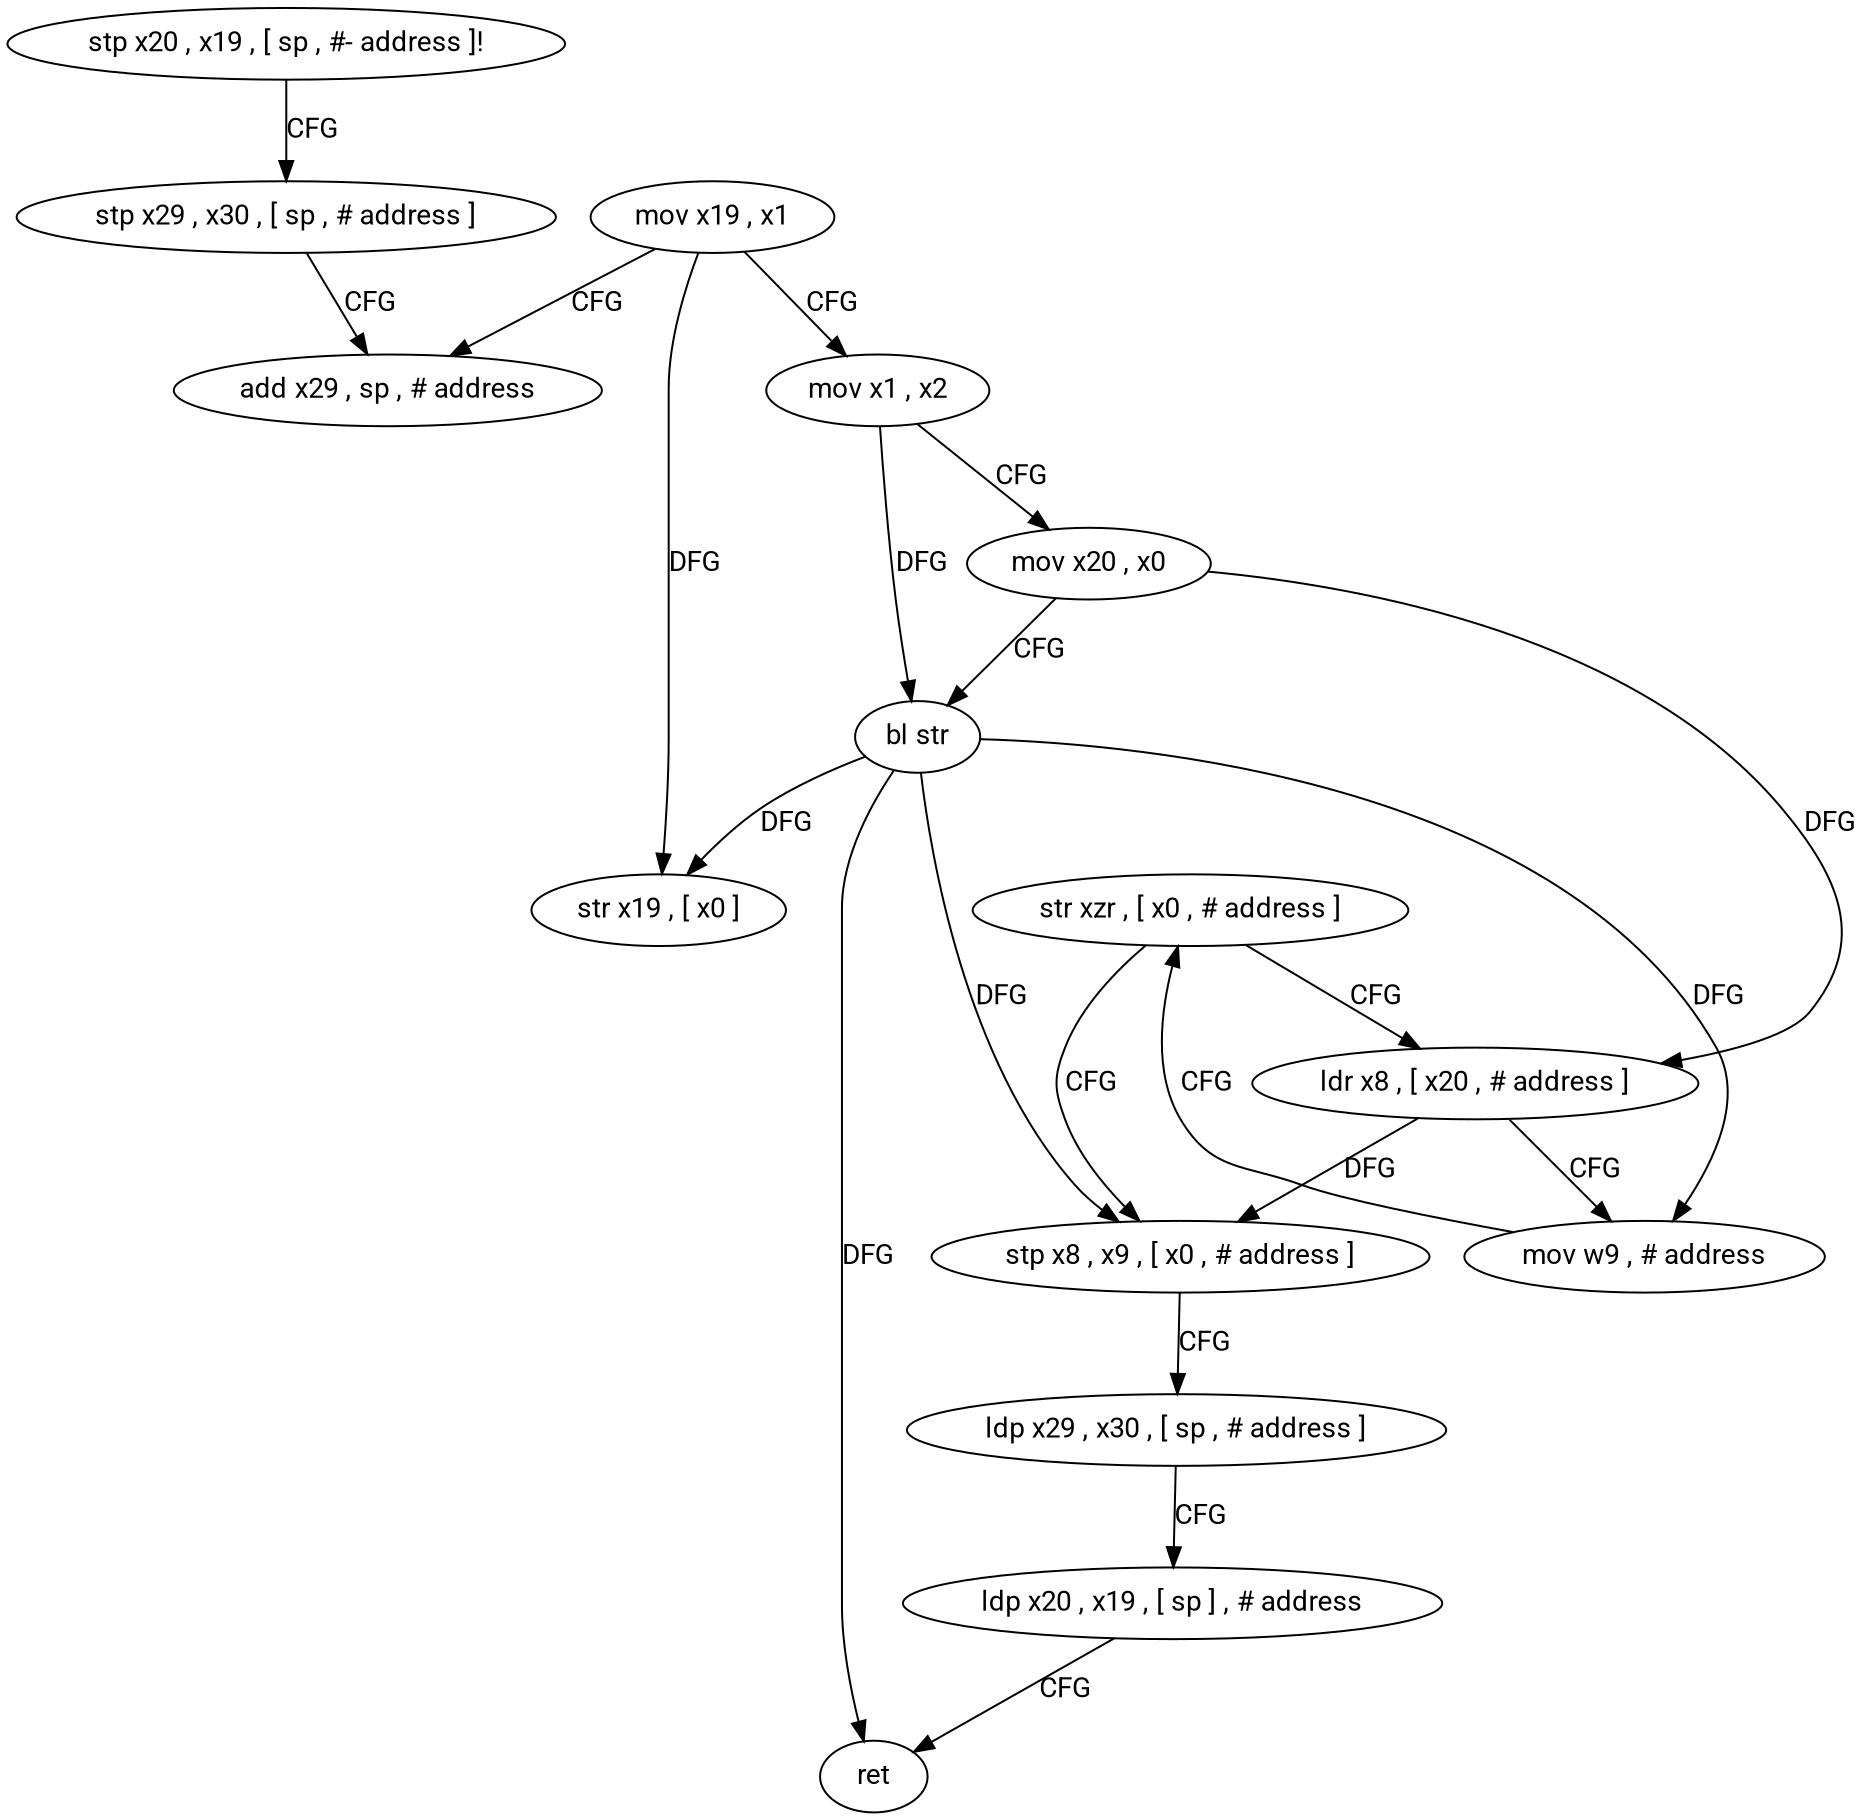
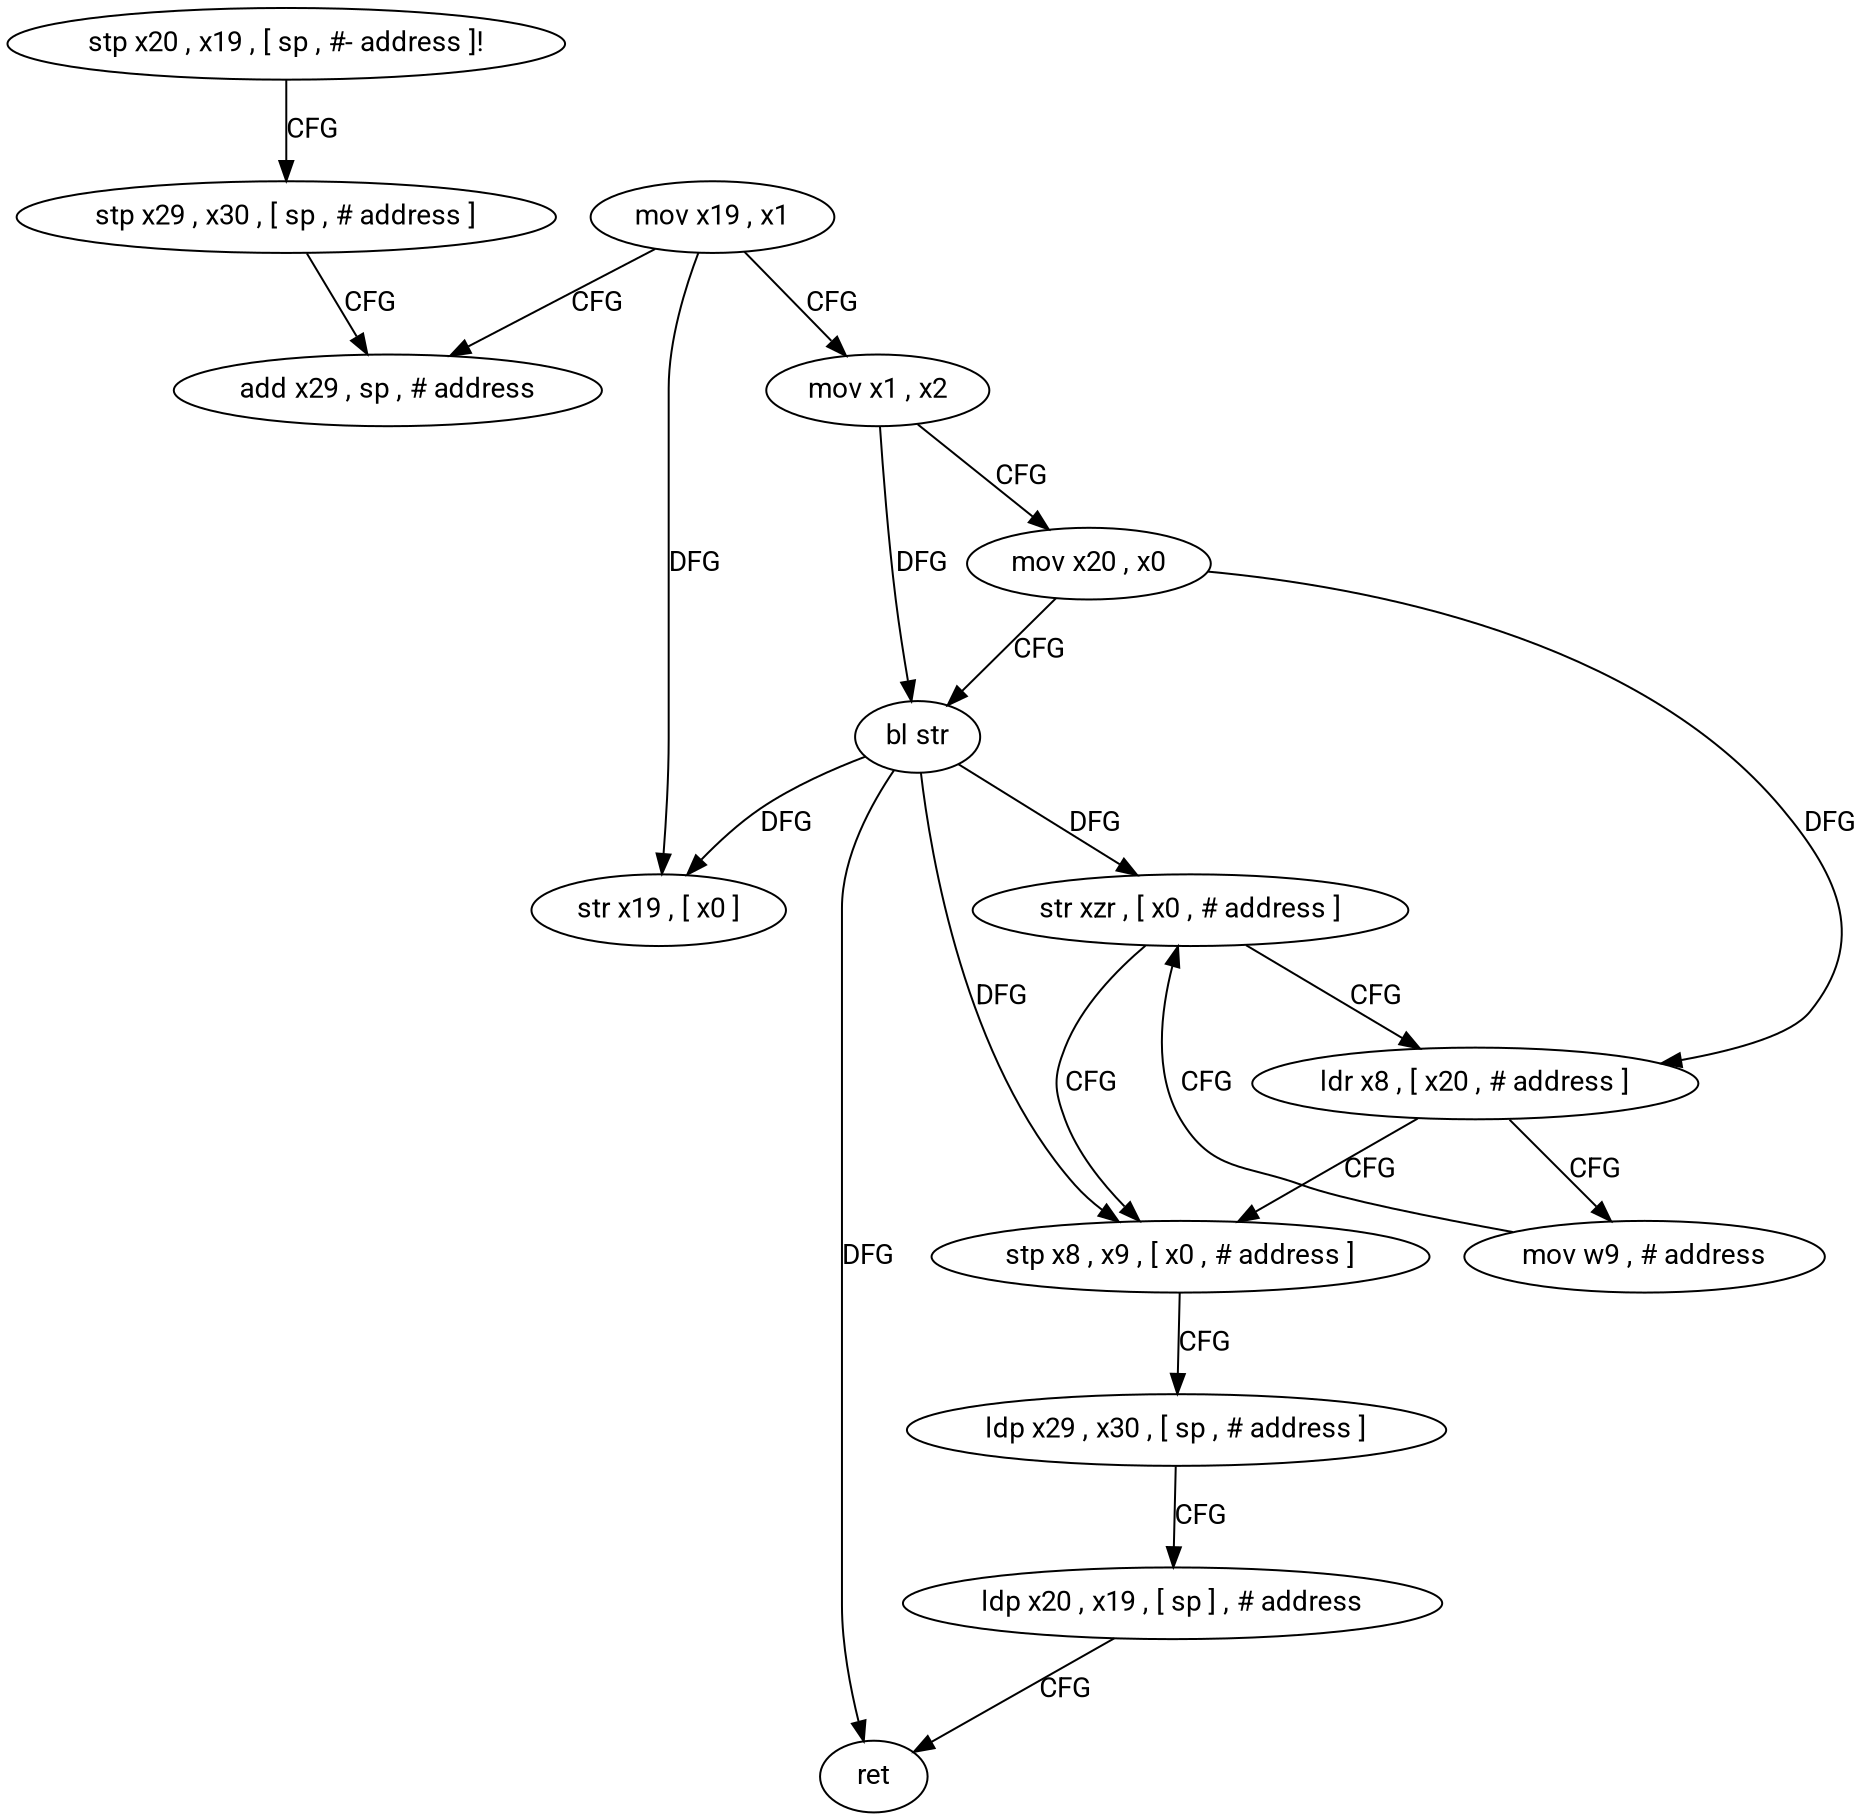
(1466, 838) -> (1039, 814)
(1371, 1170) -> (1371, 1170)
